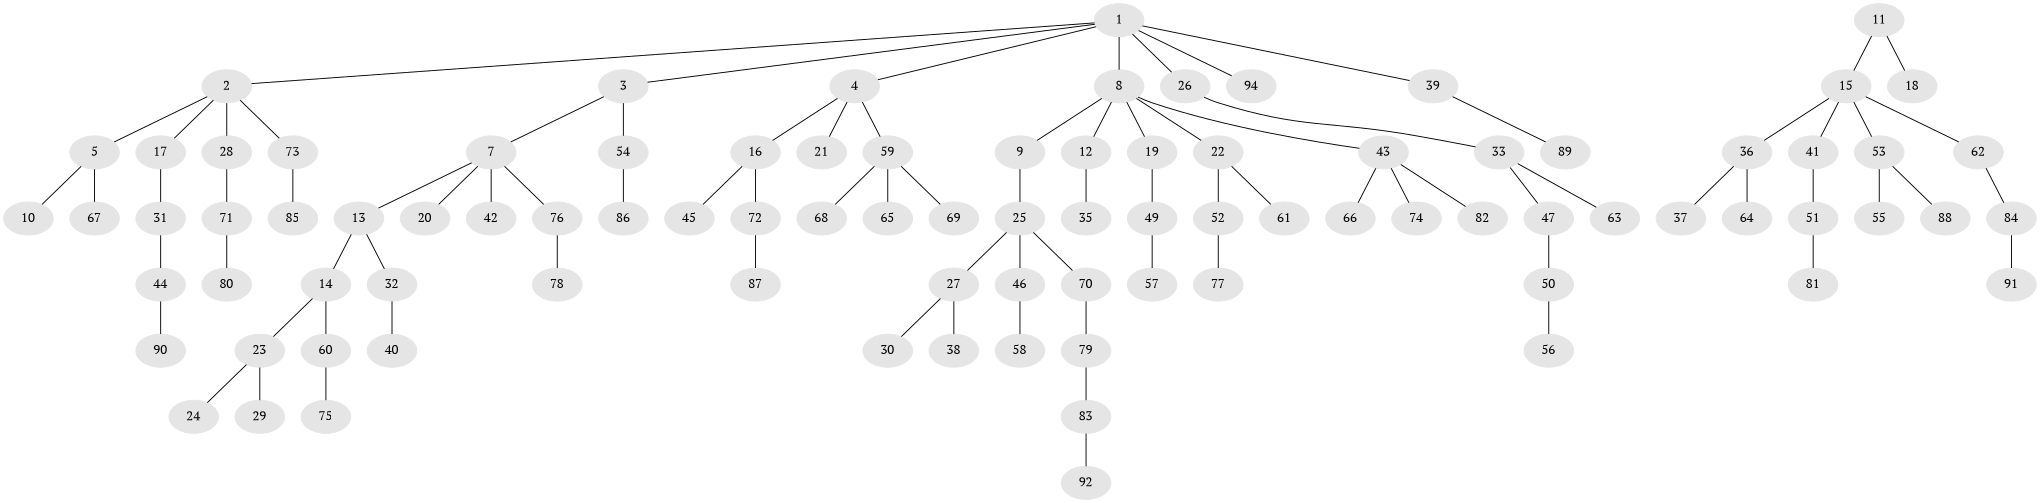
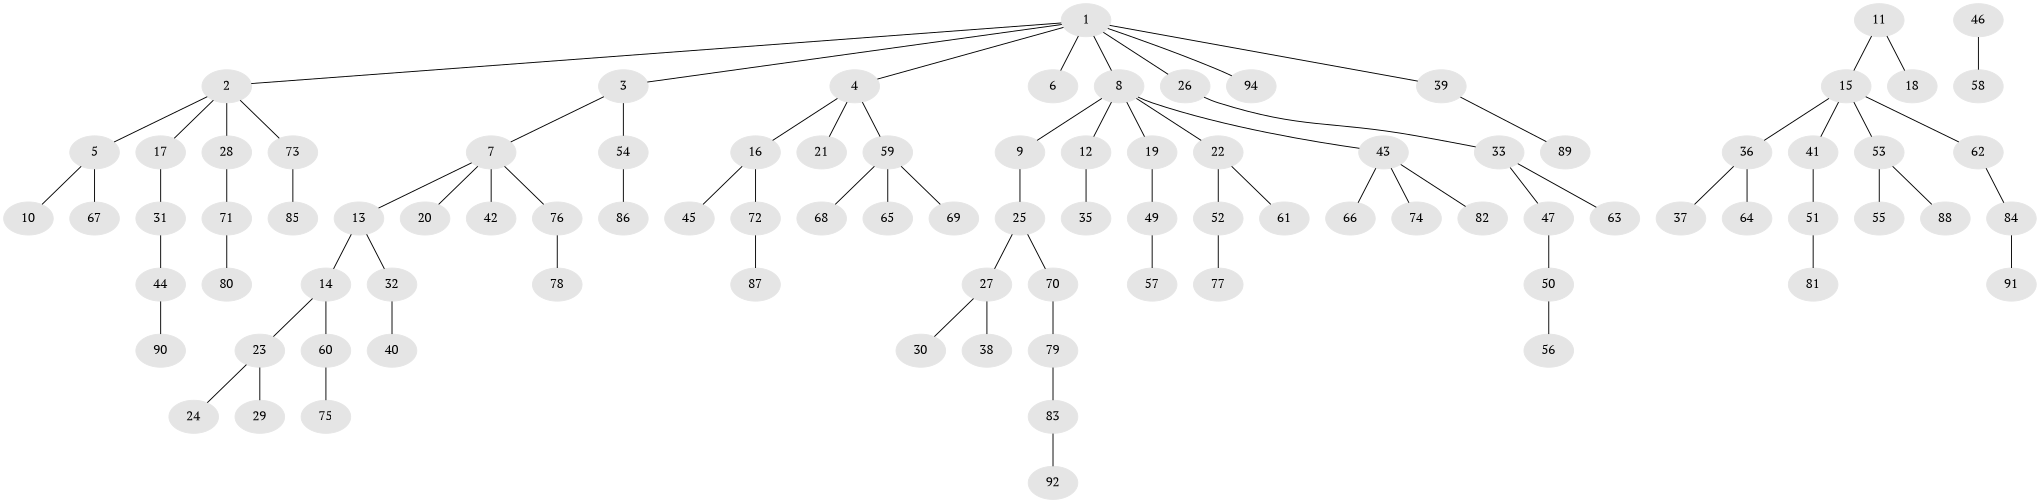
none -> (1053, 86)
(1020, 252) -> none
